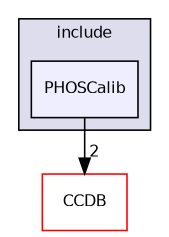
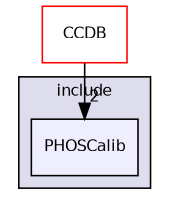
(85, 140) -> (85, 86)
